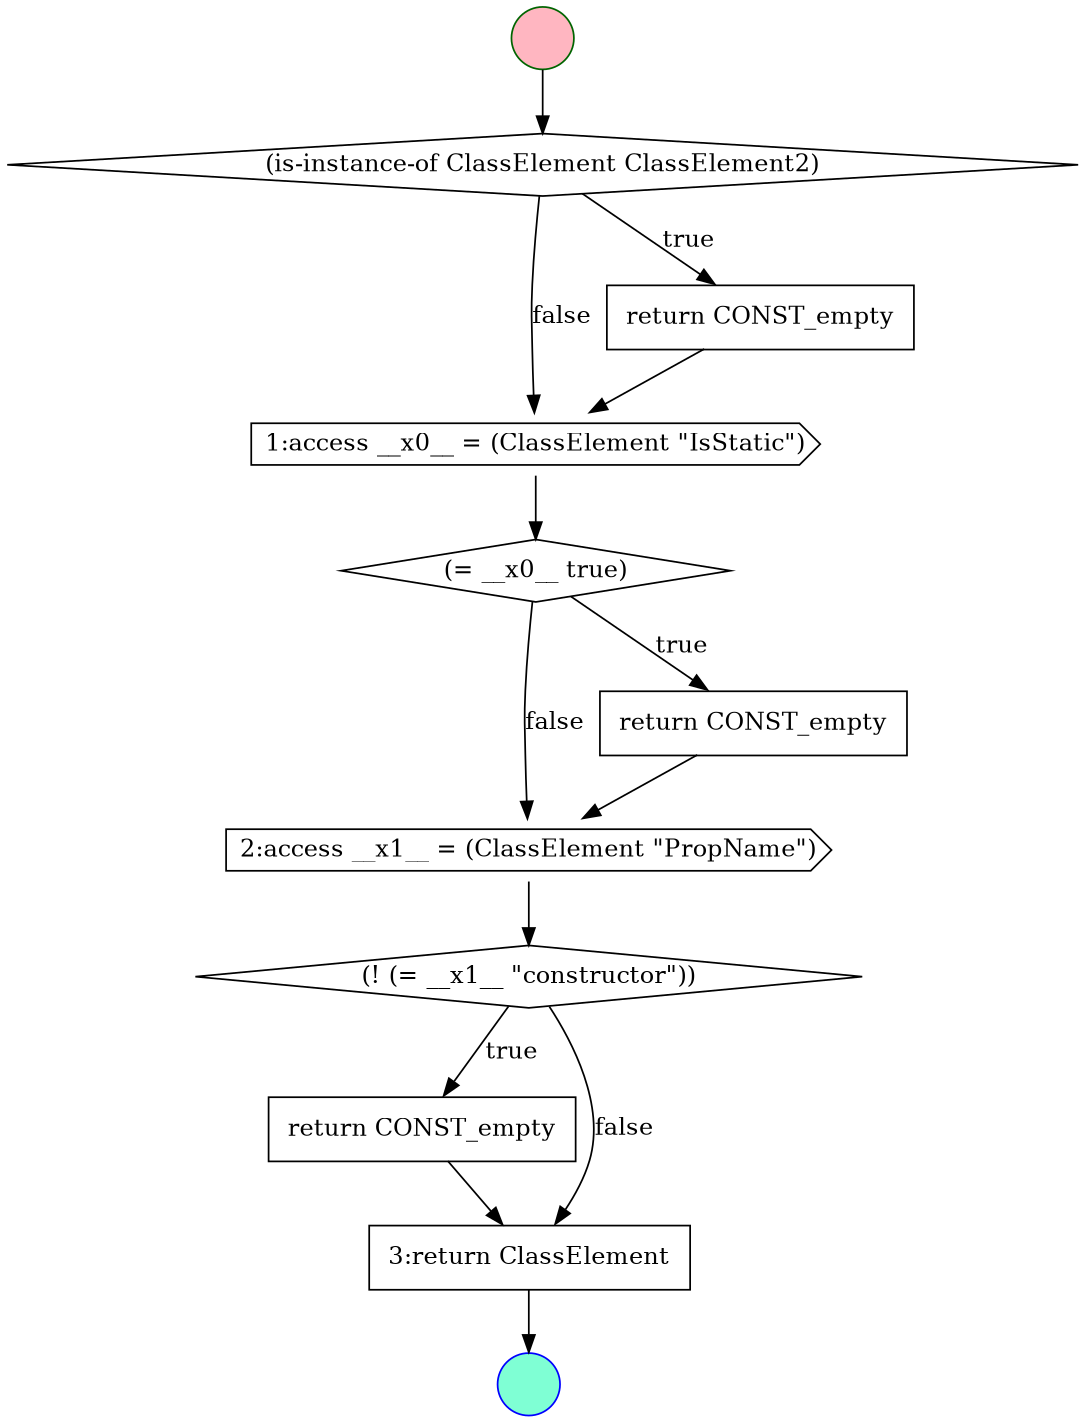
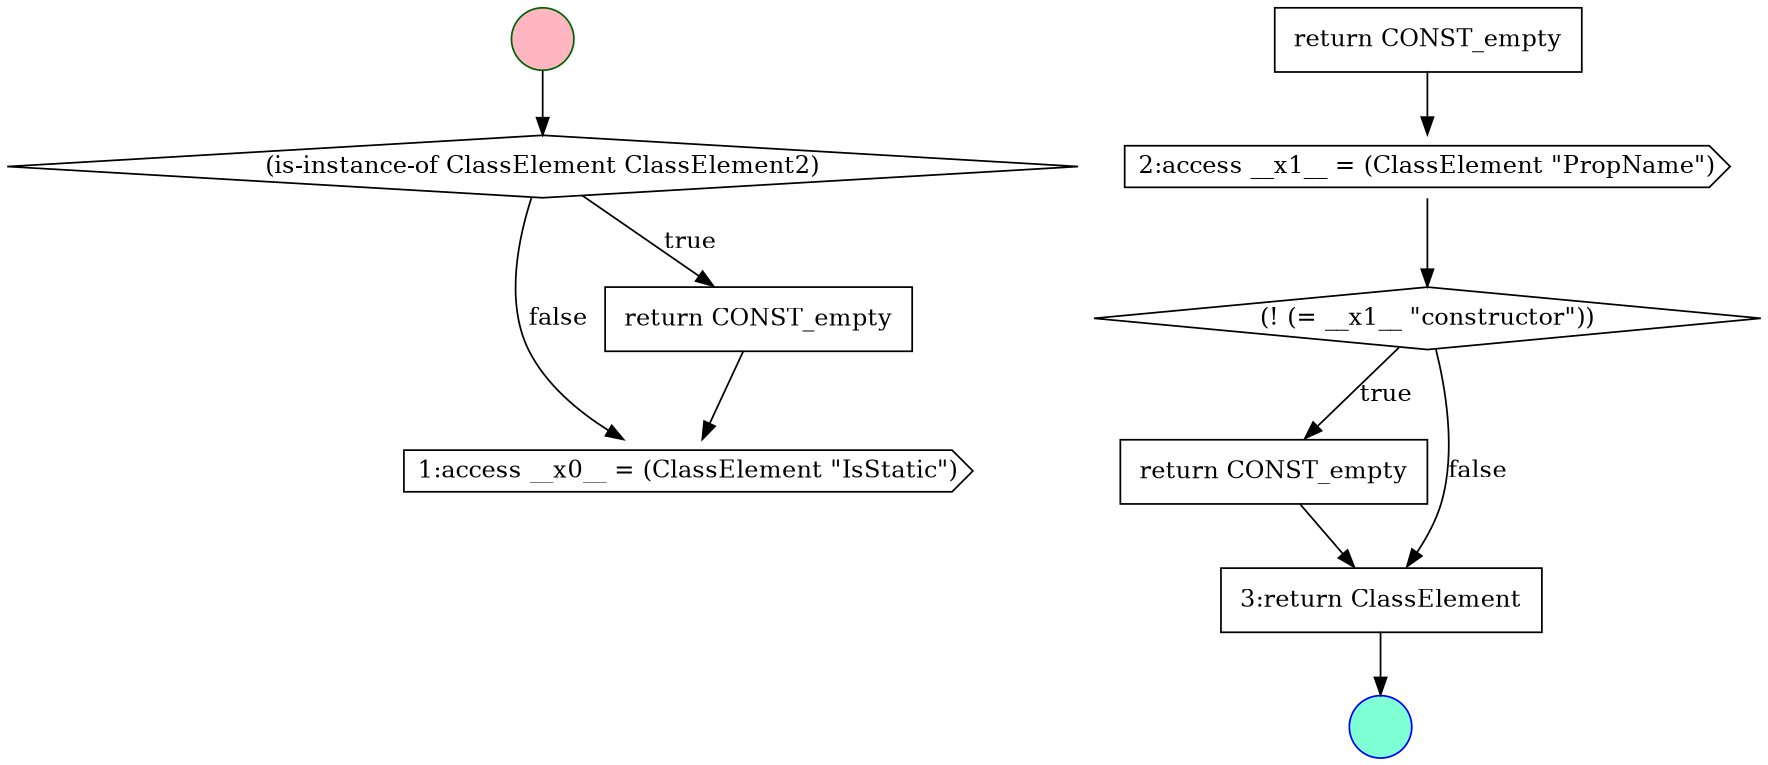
(536, 571) -> none
